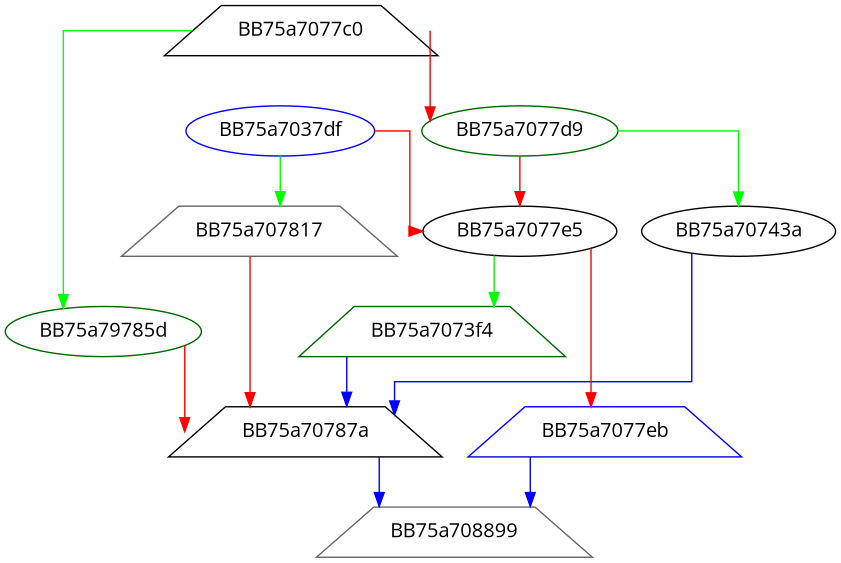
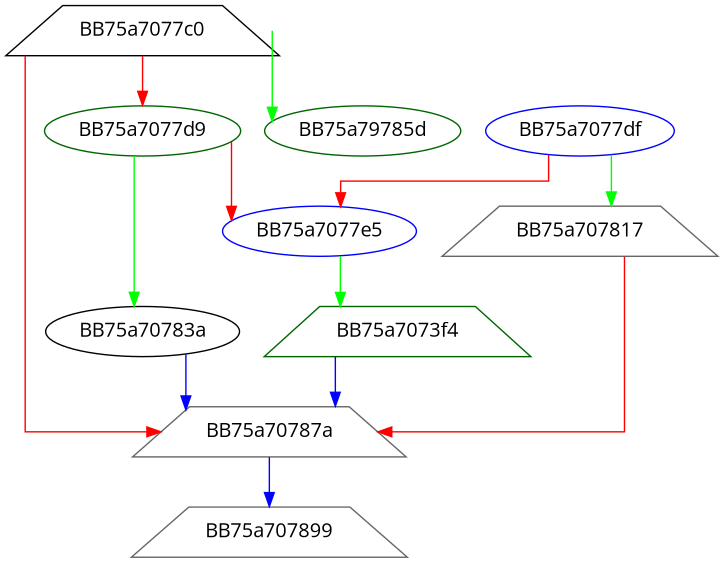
(280, 131) -> (580, 131)
(520, 231) -> (319, 231)
(739, 231) -> (143, 332)
(185, 382) -> (25, 305)
(305, 432) -> (269, 432)
(605, 432) -> none
(454, 532) -> (269, 532)
